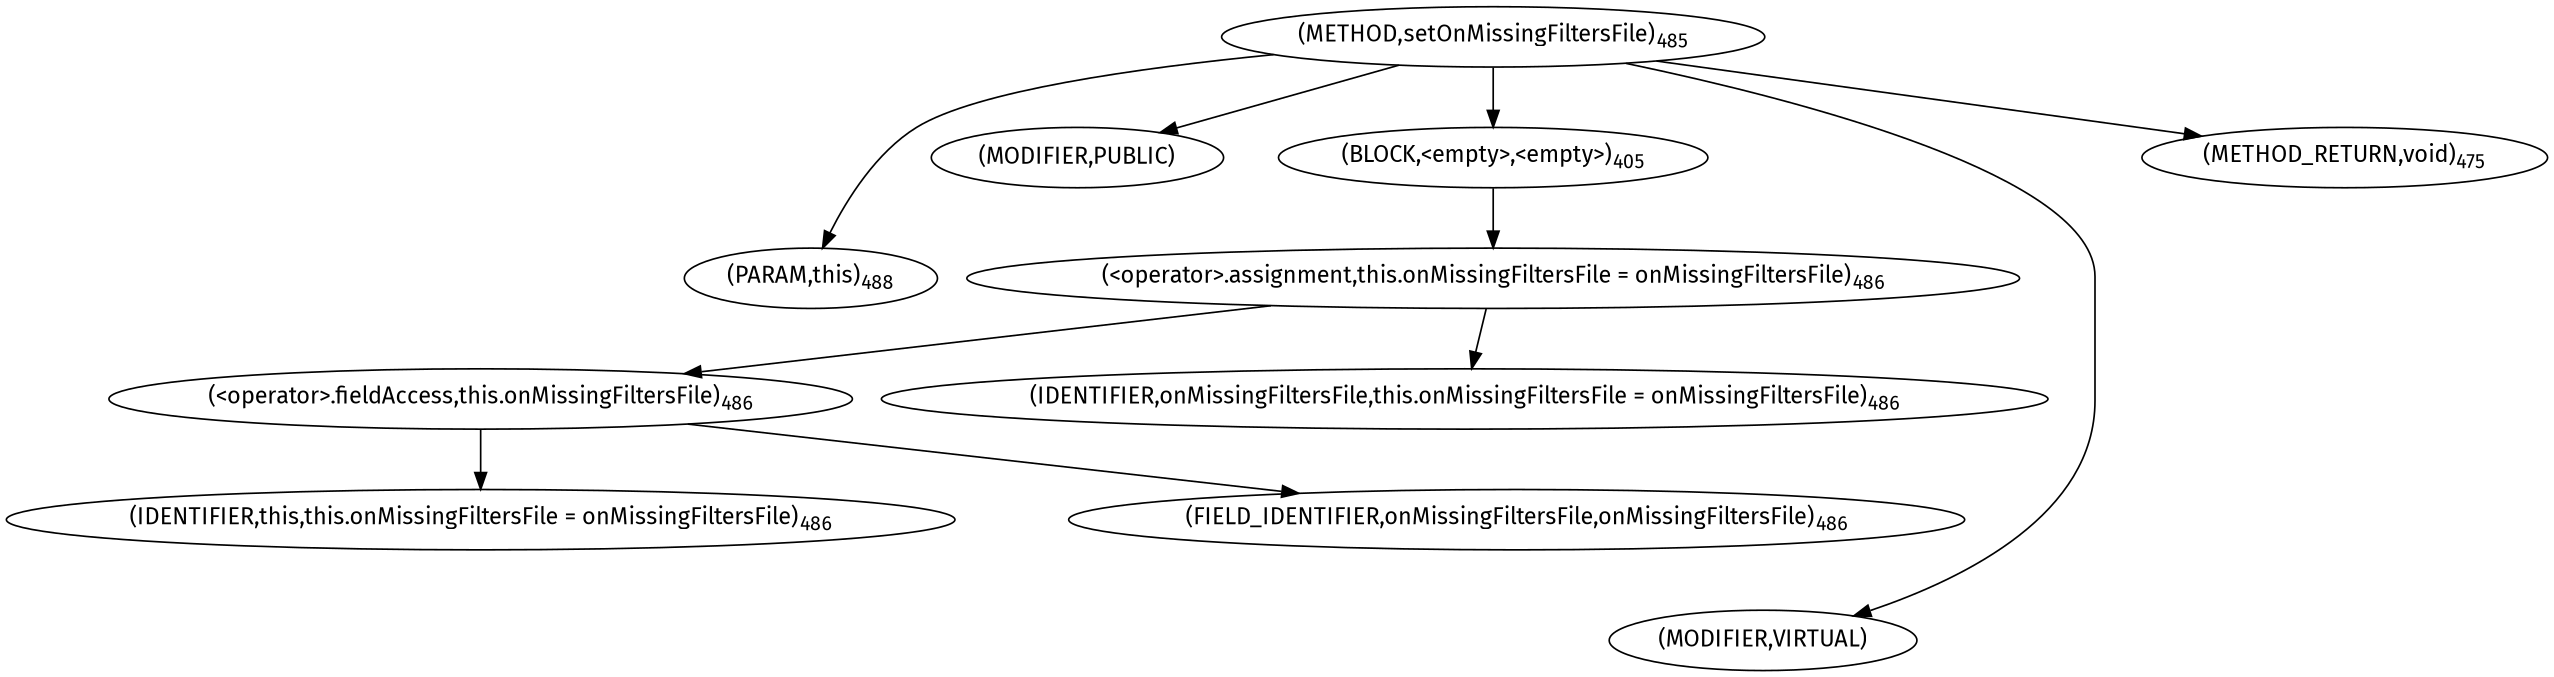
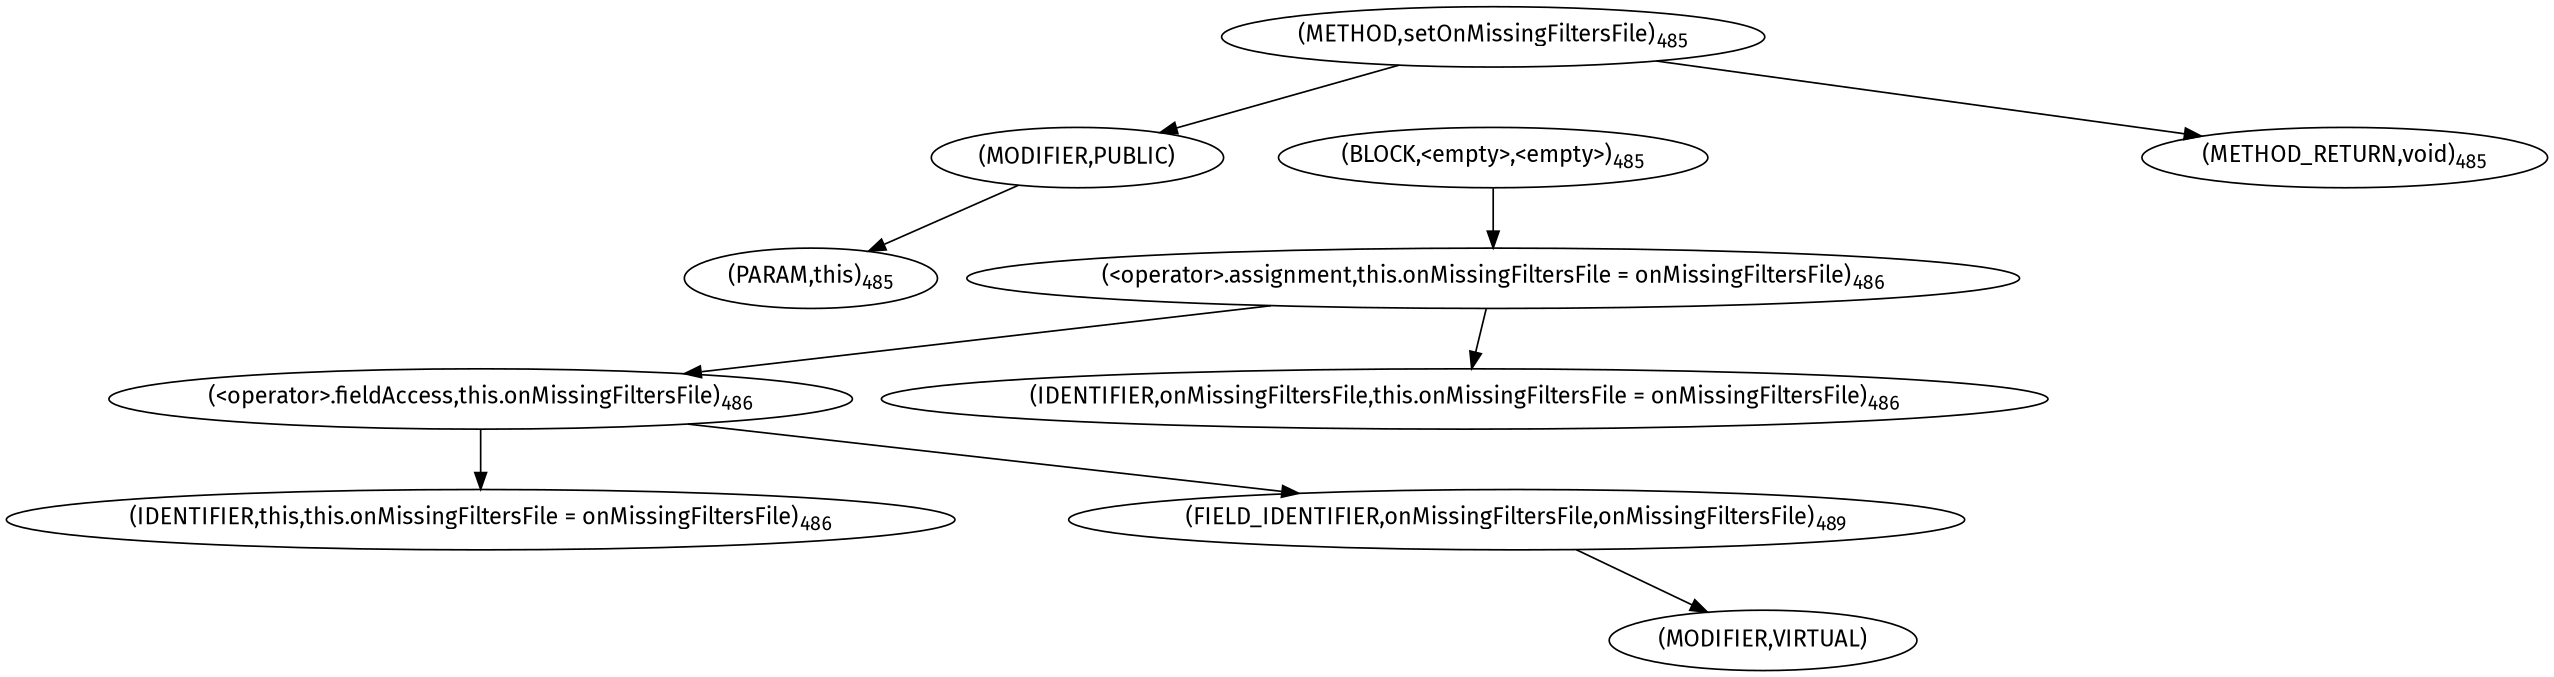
(1493, 89) -> none
(1024, 91) -> (951, 215)
(1629, 155) -> (1629, 155)
(2471, 155) -> (2471, 155)
(2080, 238) -> (1634, 577)
(878, 276) -> (878, 276)
(1832, 517) -> (1832, 517)
